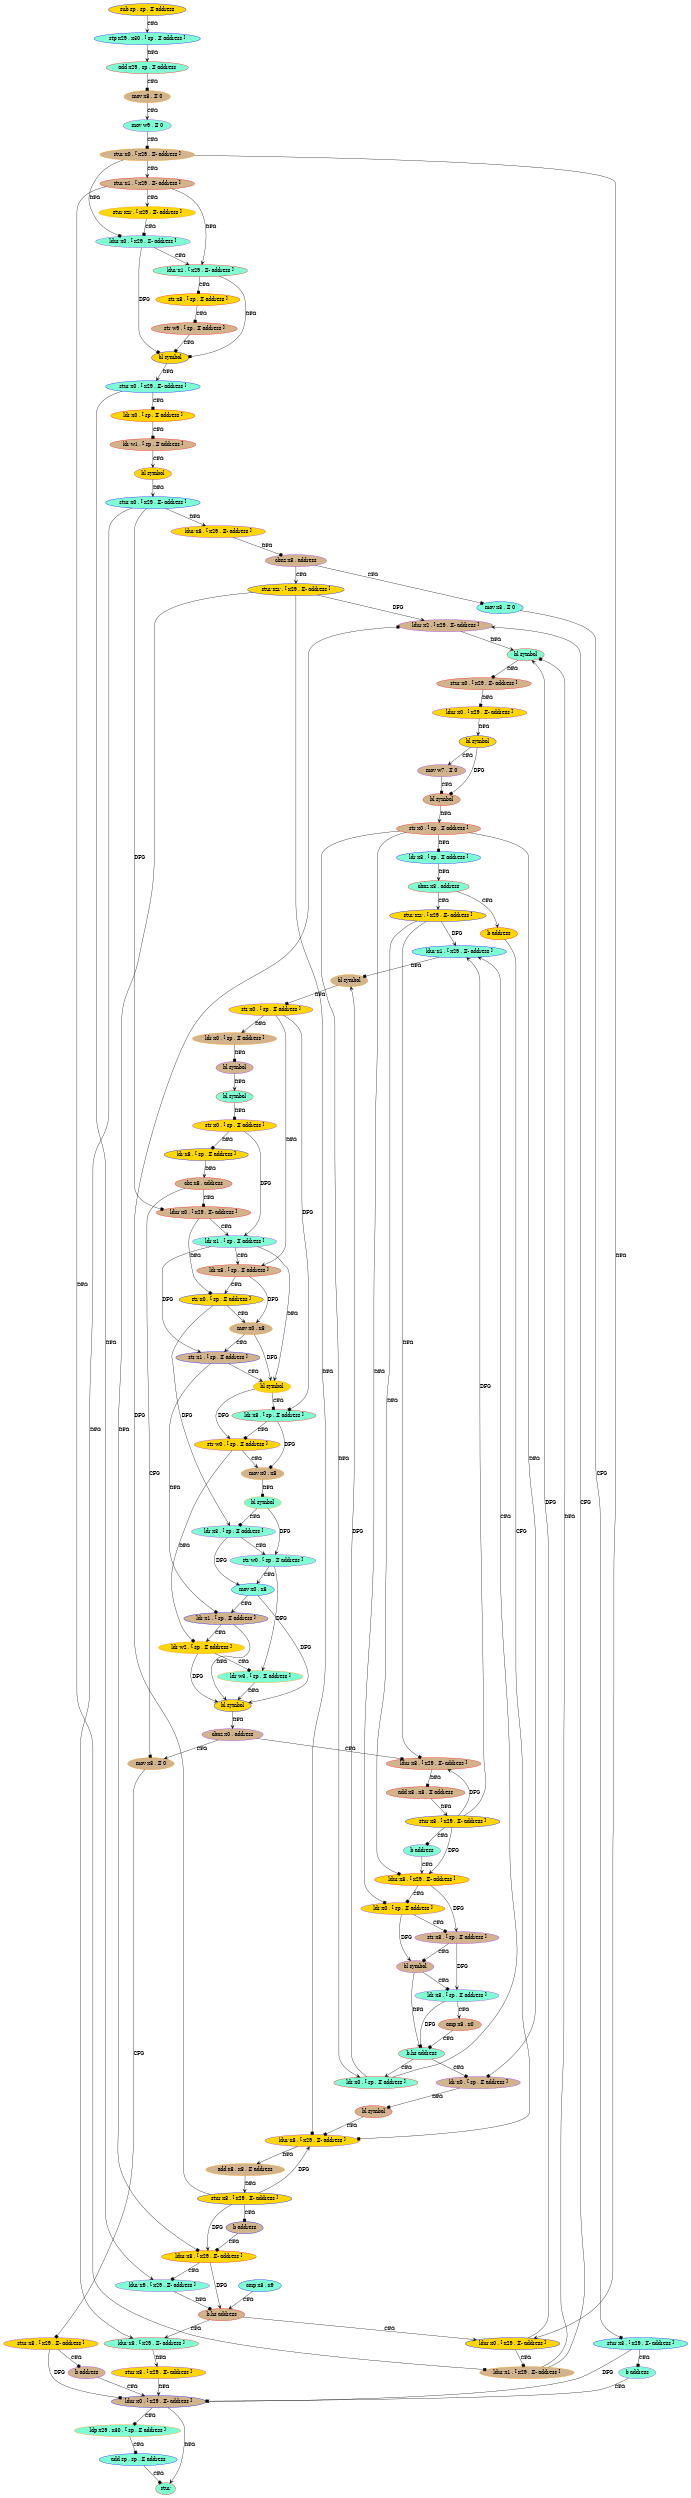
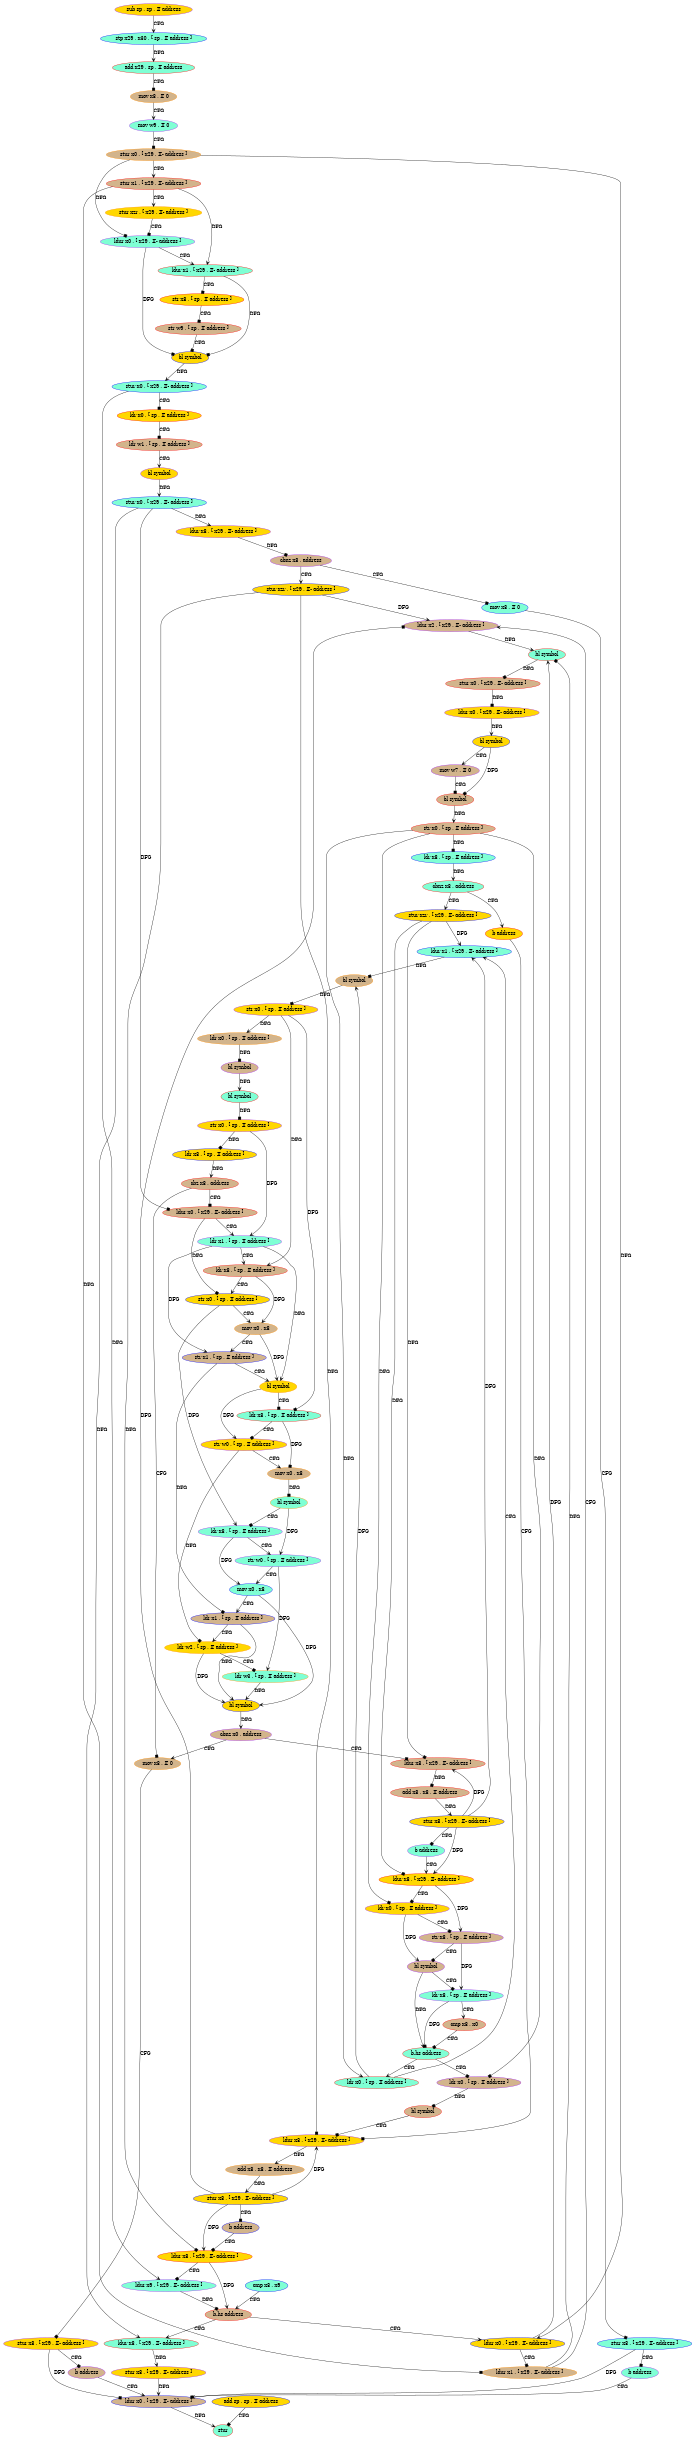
(147, 10) -> (154, 10)
(128, 2431) -> none
(138, 2460) -> (251, 2402)
